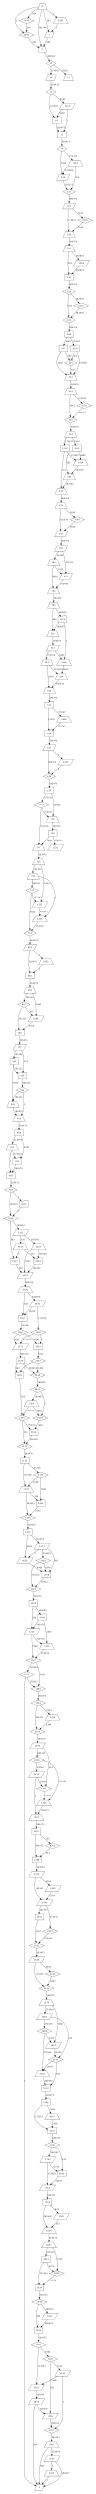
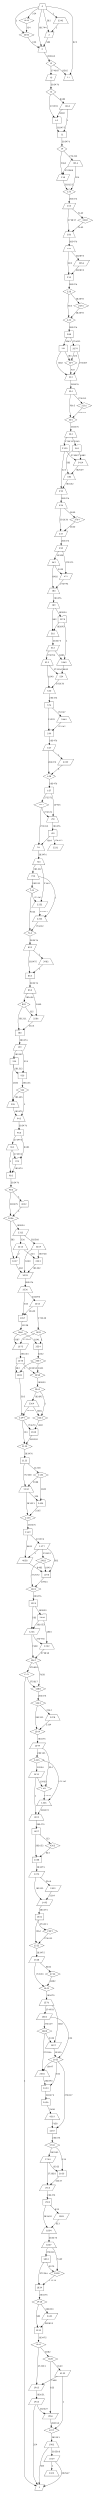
none -> (73, 30)
(49, 1916) -> (40, 1926)
(35, 2118) -> (64, 2094)
(46, 2480) -> none
